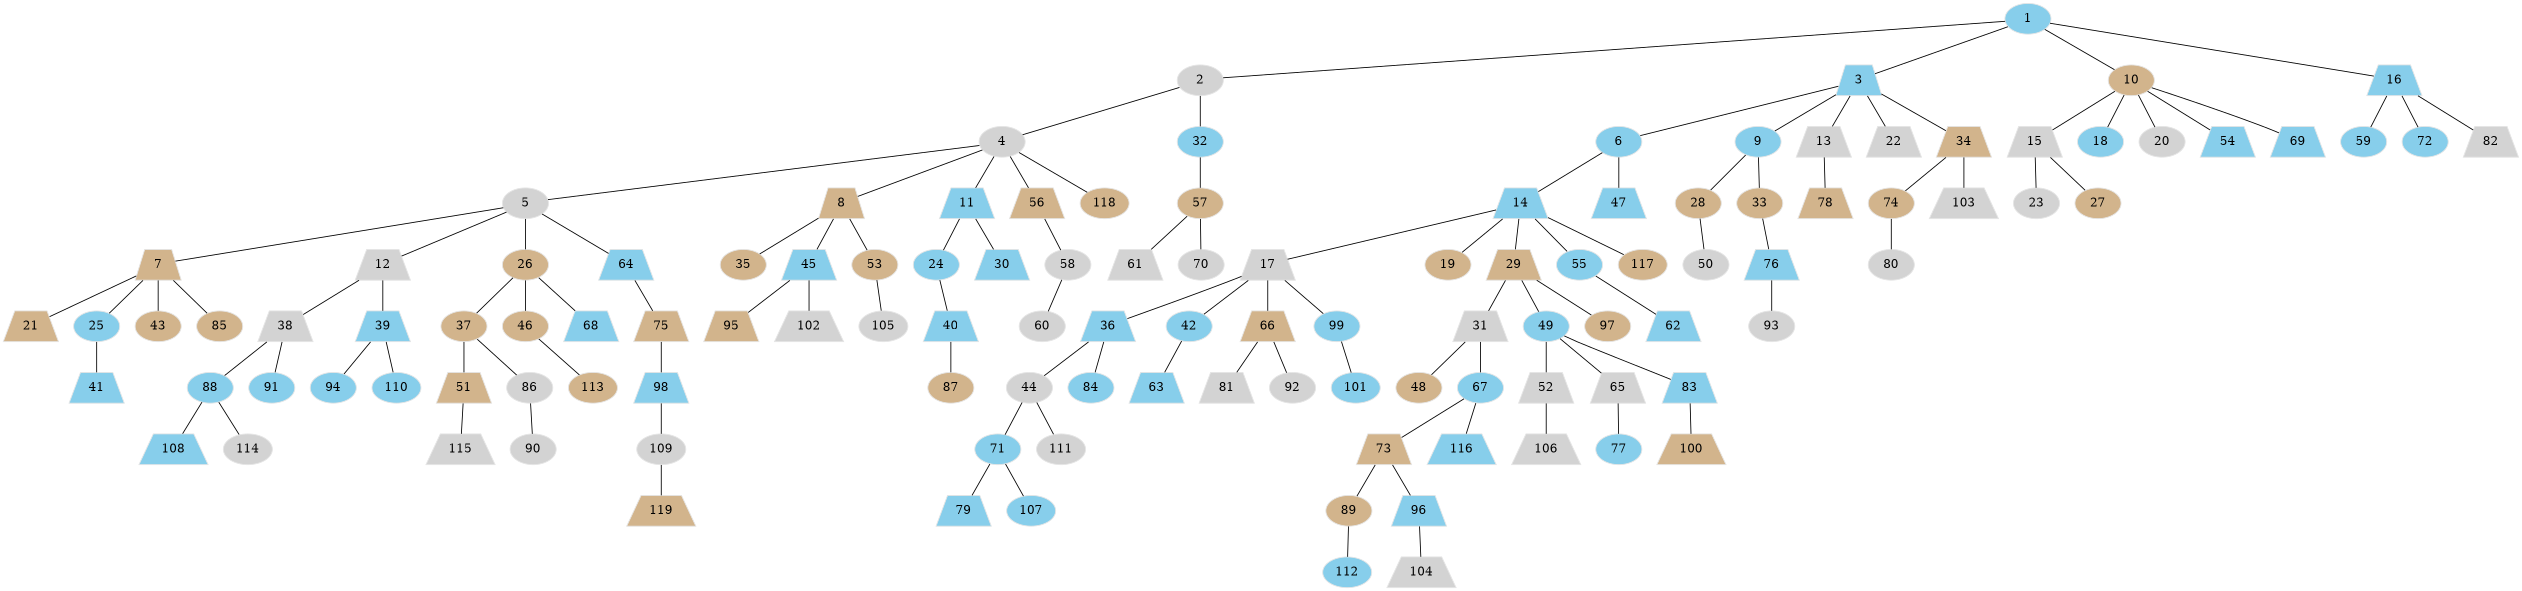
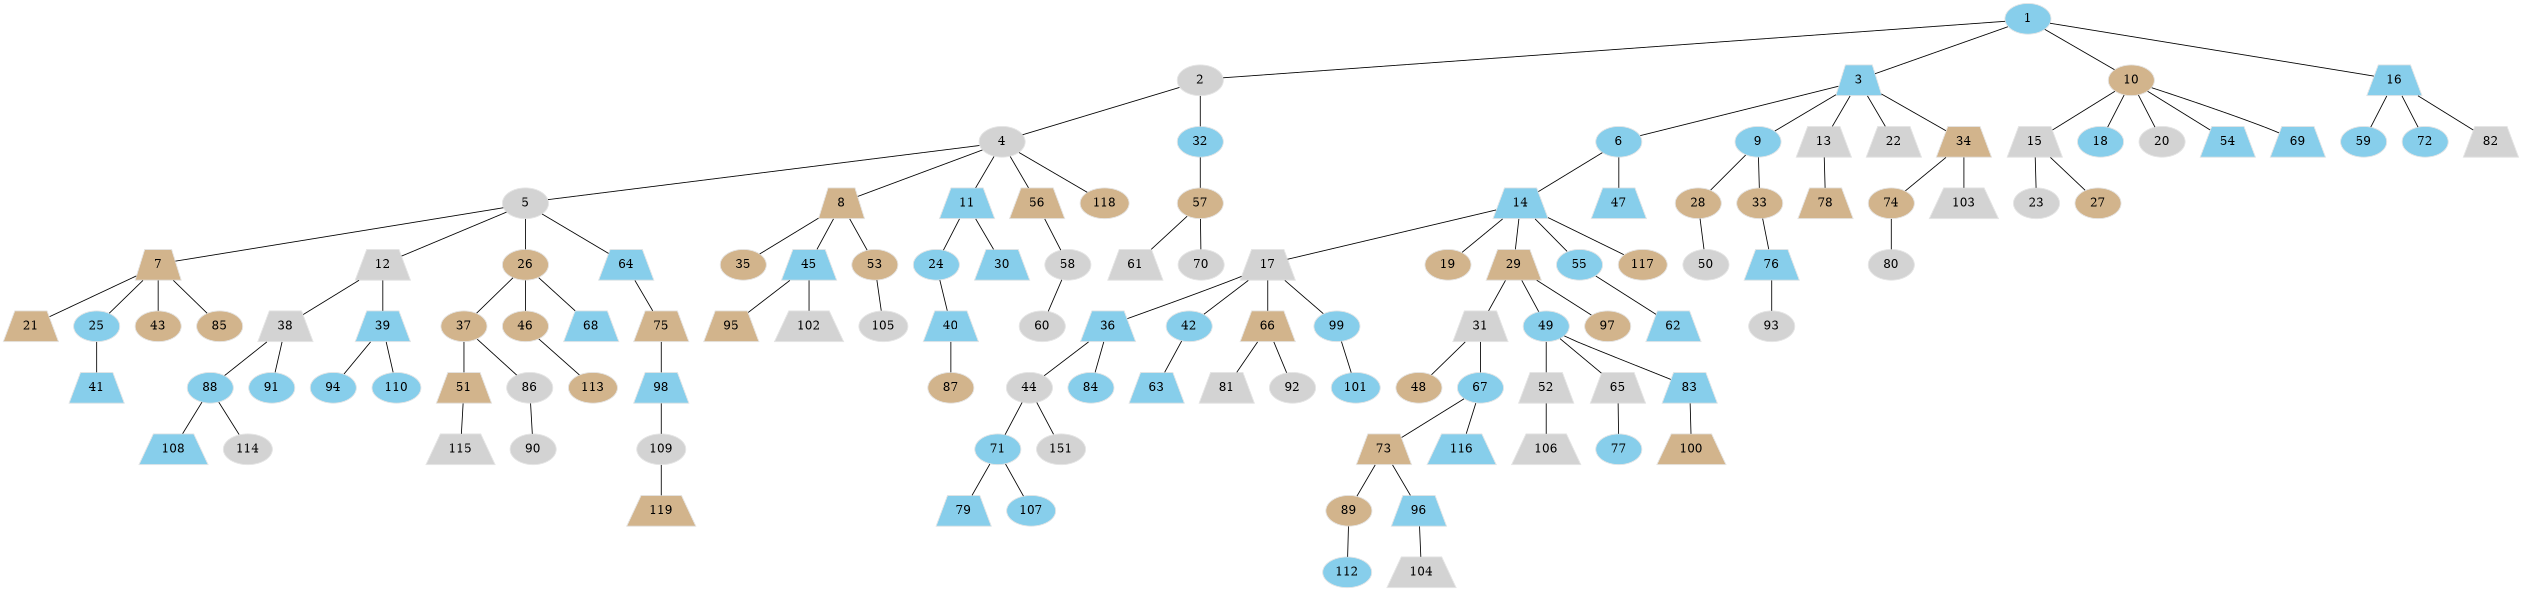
(1061, 449) -> (1061, 449)
